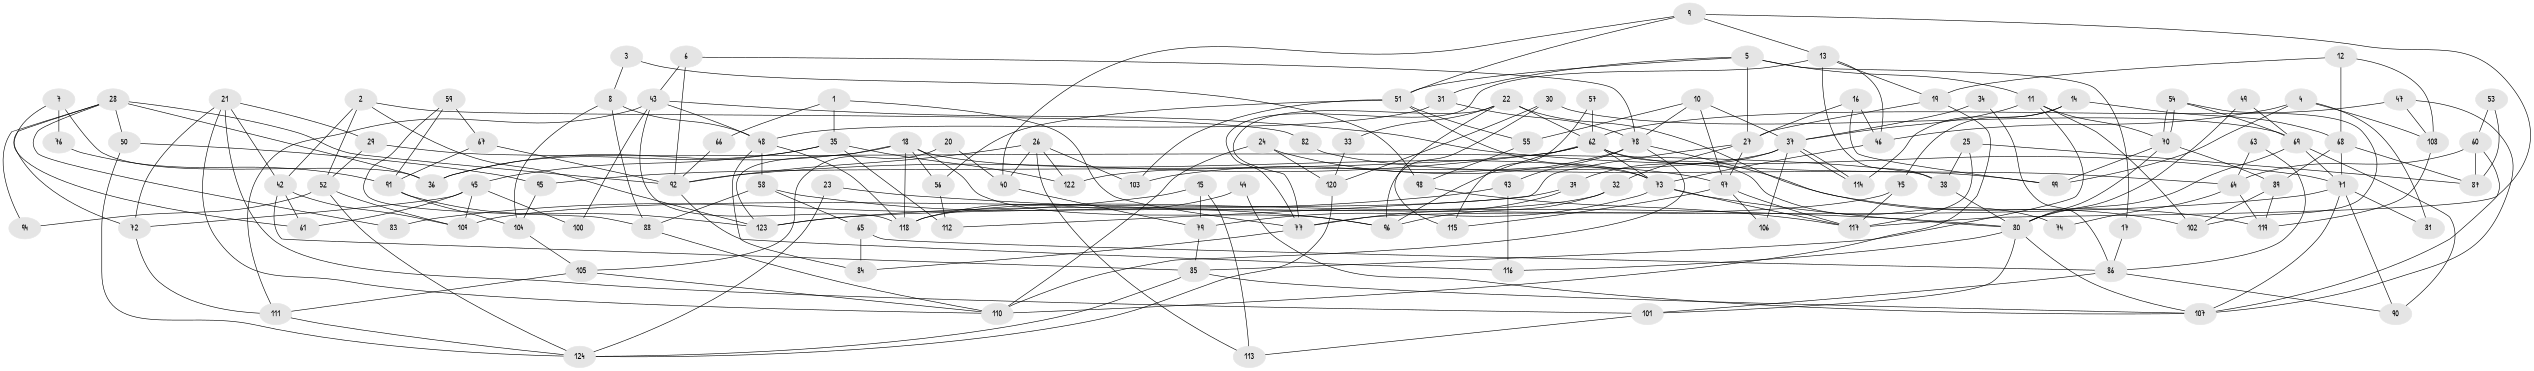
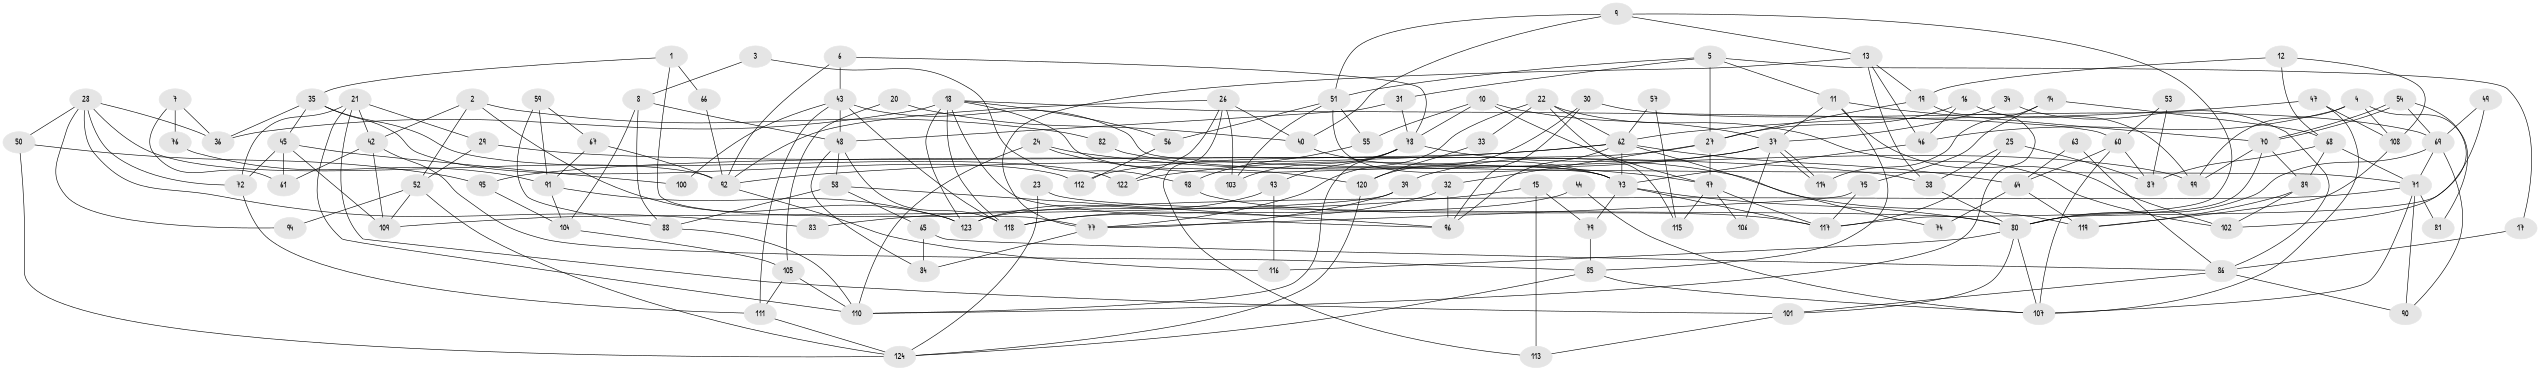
none -> (1479, 112)
(1069, 200) -> (1462, 163)
